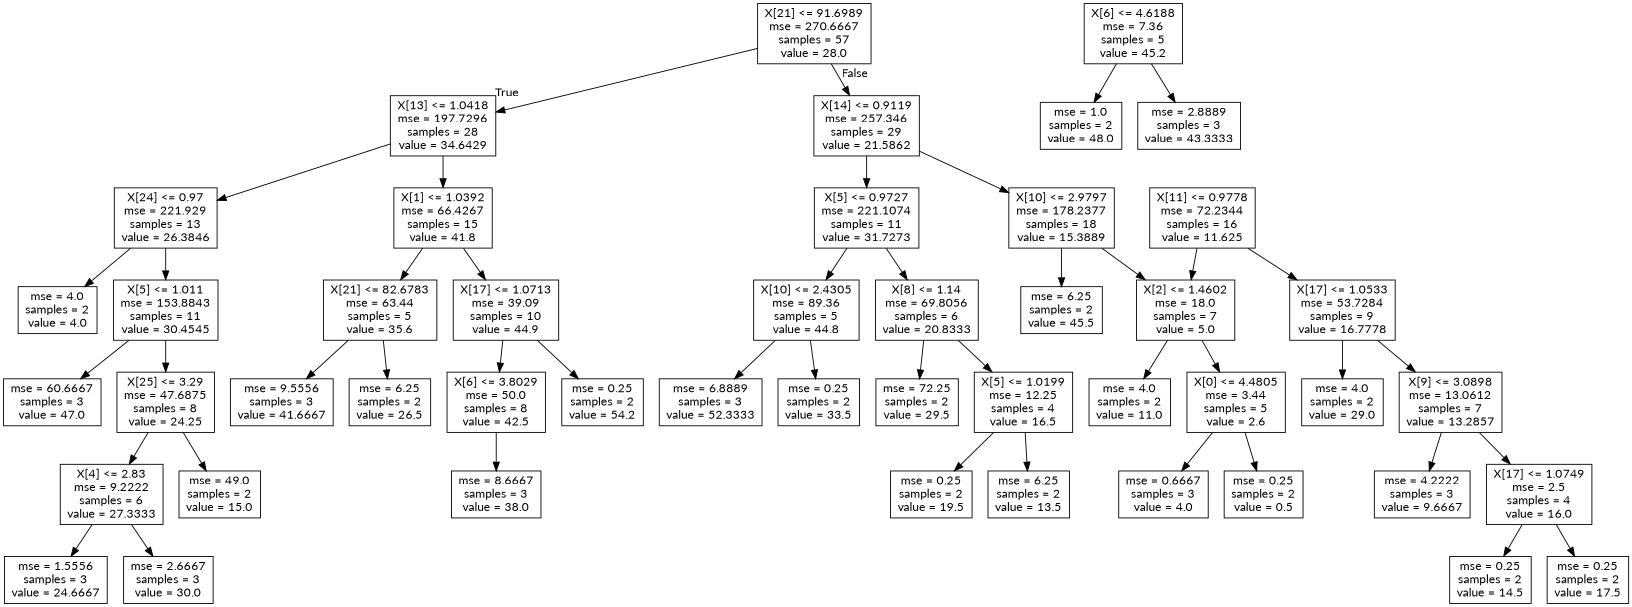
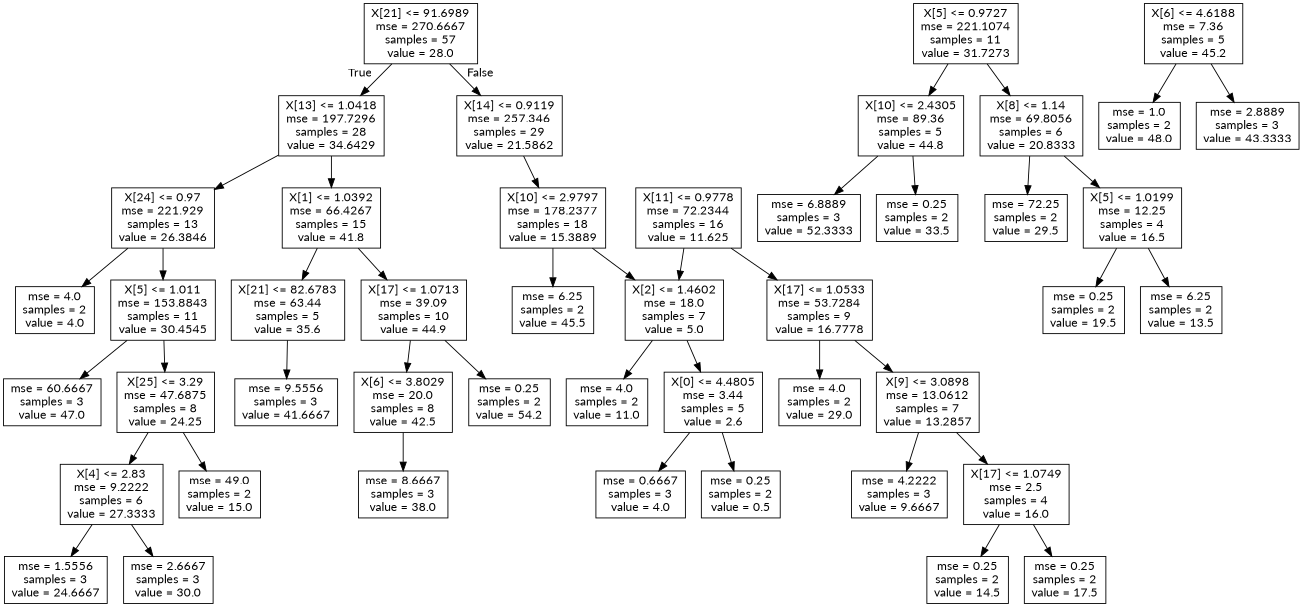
(867, 167) -> none
(390, 402) -> none
(496, 402) -> (403, 402)
